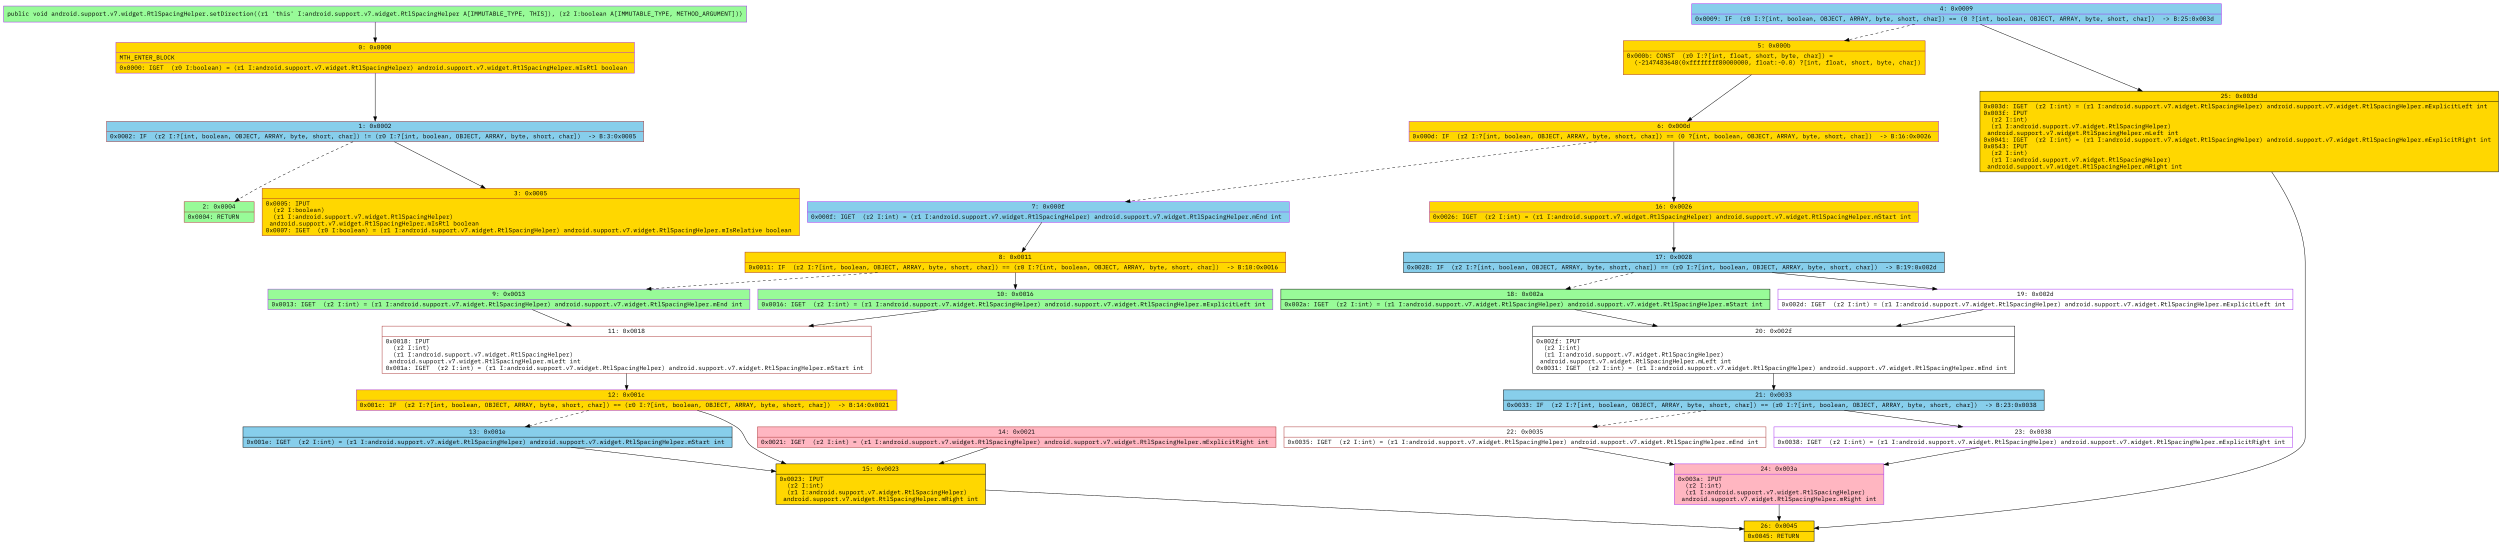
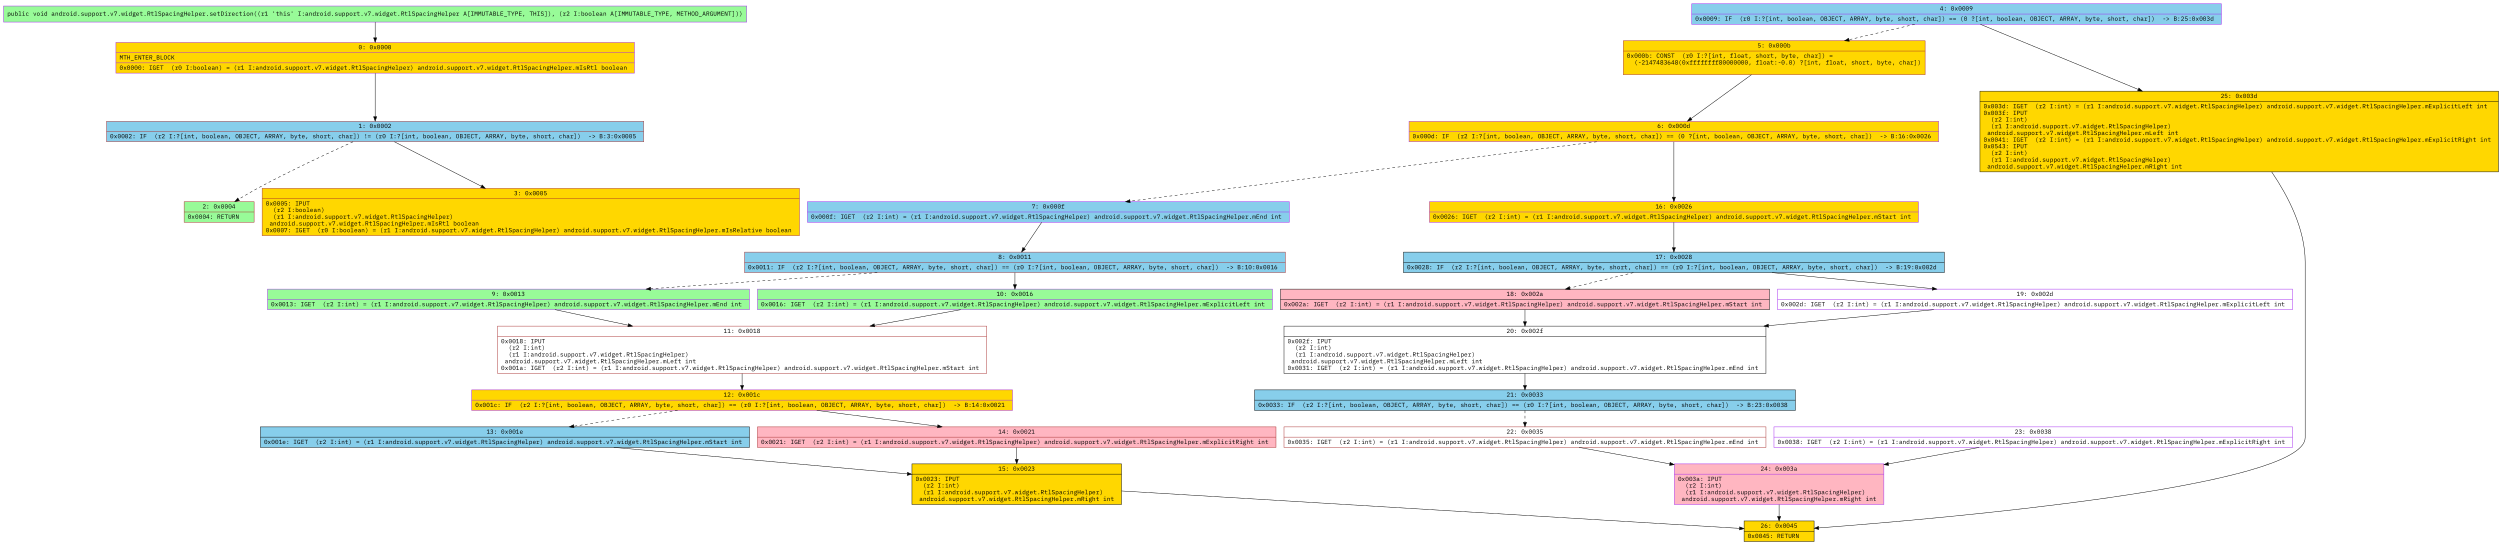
(1015, 262) -> (1015, 262)
(1525, 299) -> (1525, 299)
(1901, 418) -> none
(742, 433) -> (877, 418)
